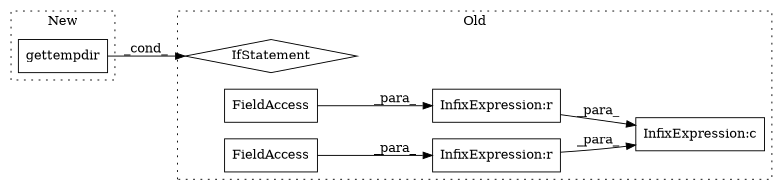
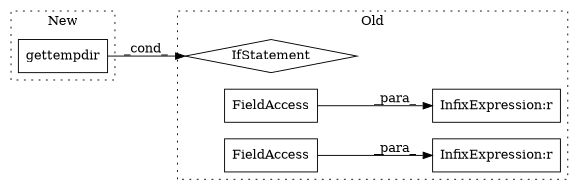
(700, 134) -> none
